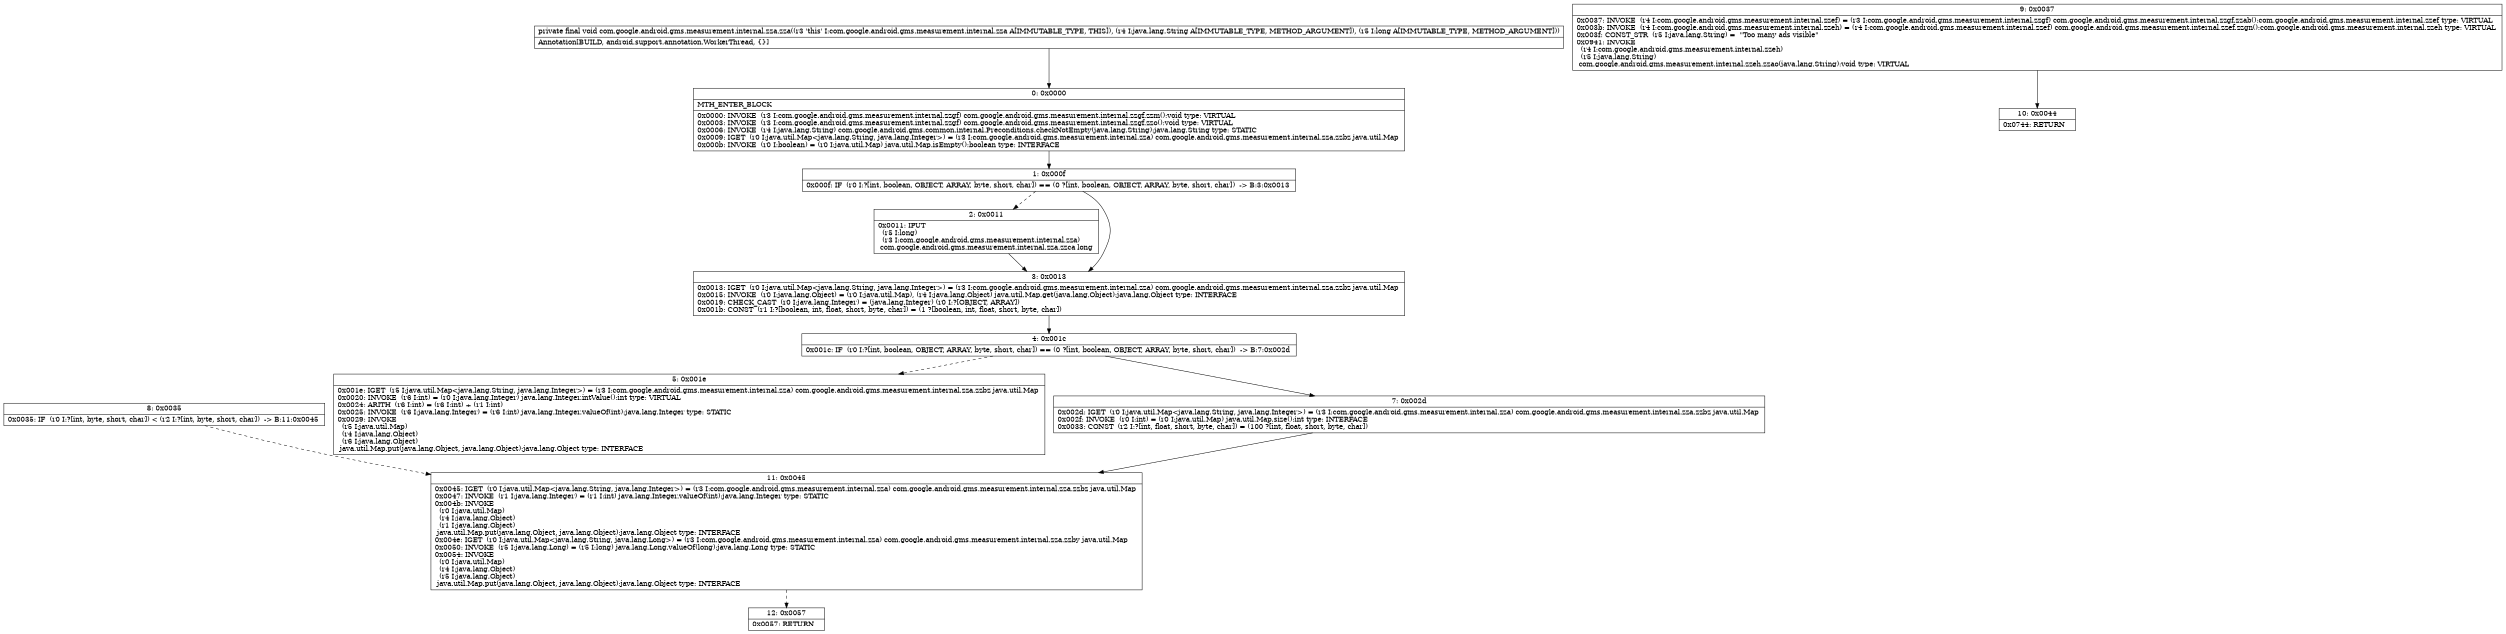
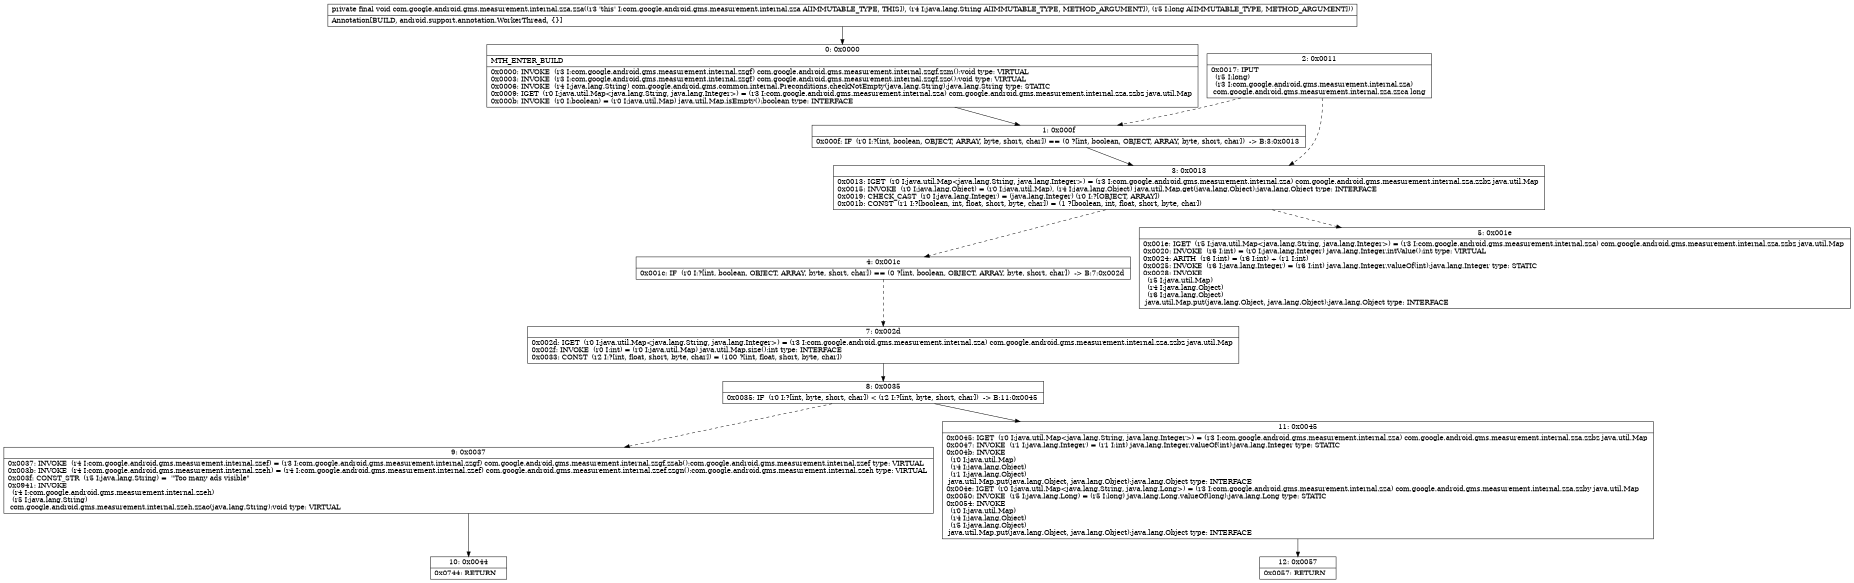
(735, 105) -> (527, 61)
(1026, 199) -> (1182, 112)
(904, 226) -> (1237, 70)
(1016, 261) -> (1317, 135)
(1049, 322) -> (1017, 233)
(948, 365) -> (1305, 218)
(1208, 376) -> (883, 300)
(369, 420) -> (1175, 273)
none -> (731, 425)
(315, 452) -> (975, 412)
(1208, 452) -> (883, 370)
(787, 596) -> (1298, 545)
